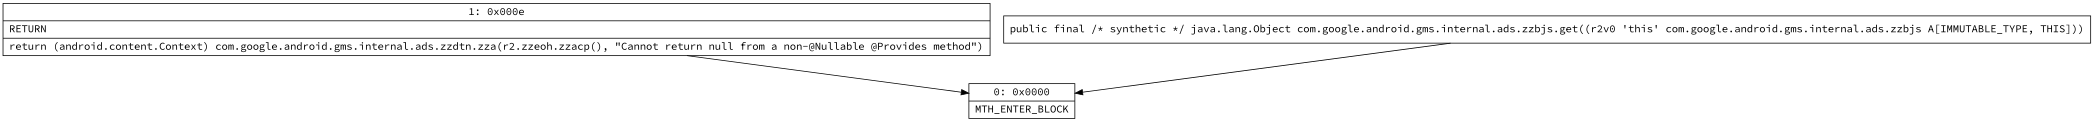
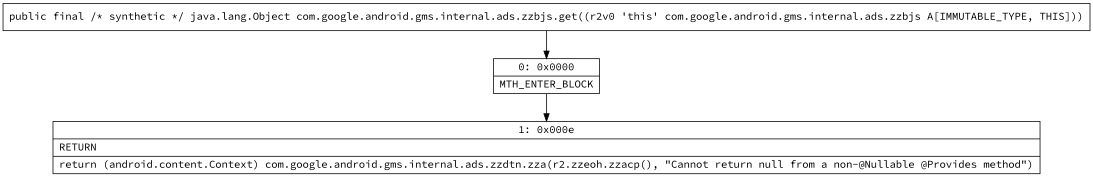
(824, 74) -> (547, 104)
